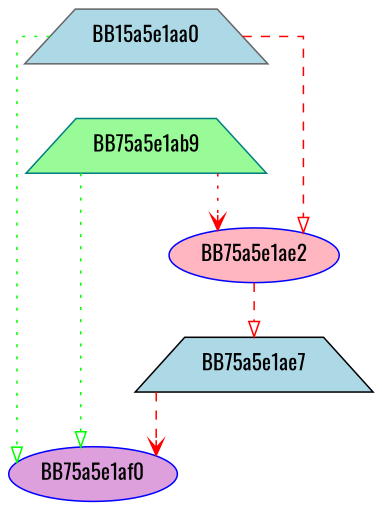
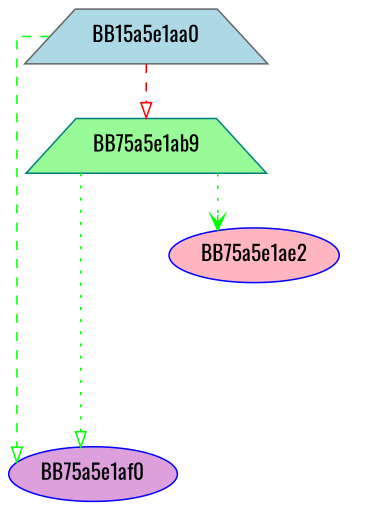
(303, 97) -> (146, 83)
(218, 194) -> (218, 194)
(17, 226) -> (17, 226)
(254, 365) -> none
